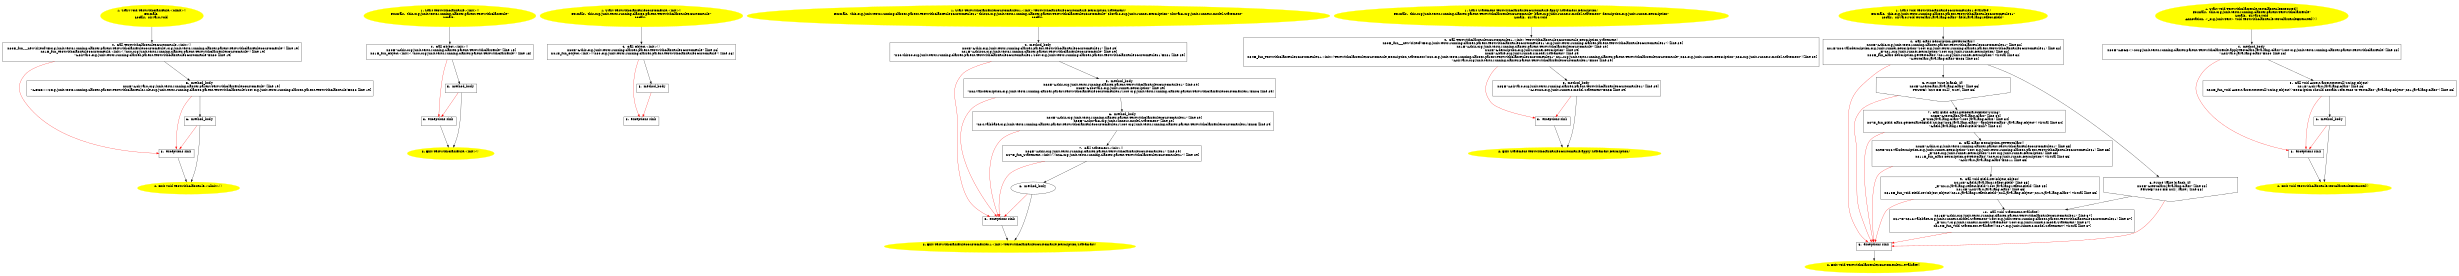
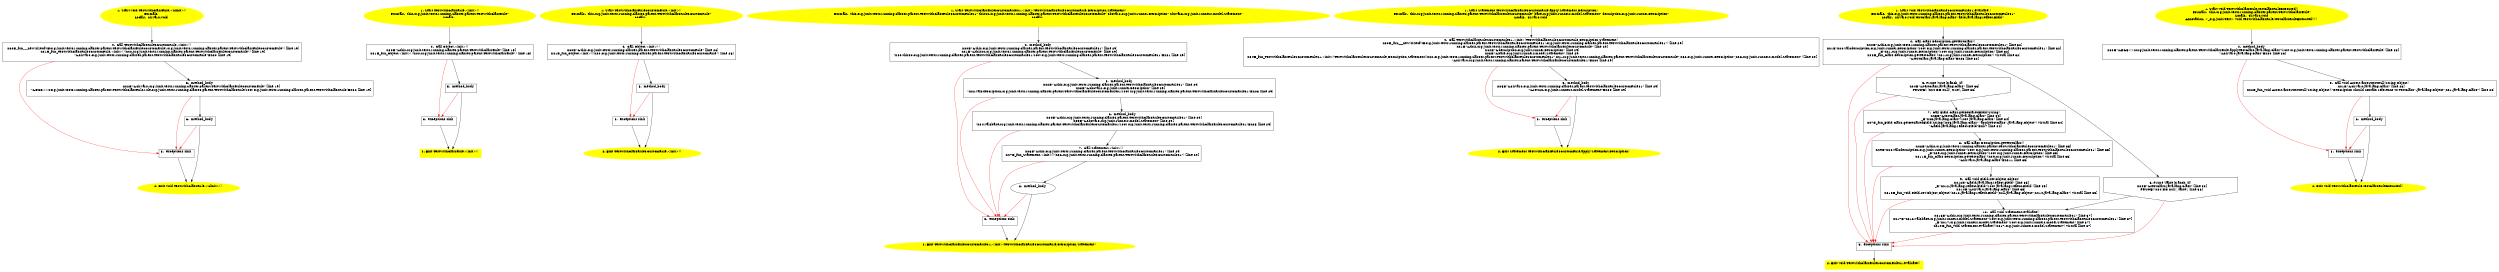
(451, 153) -> (451, 153)
none -> (642, 153)
(1874, 267) -> (1874, 265)
